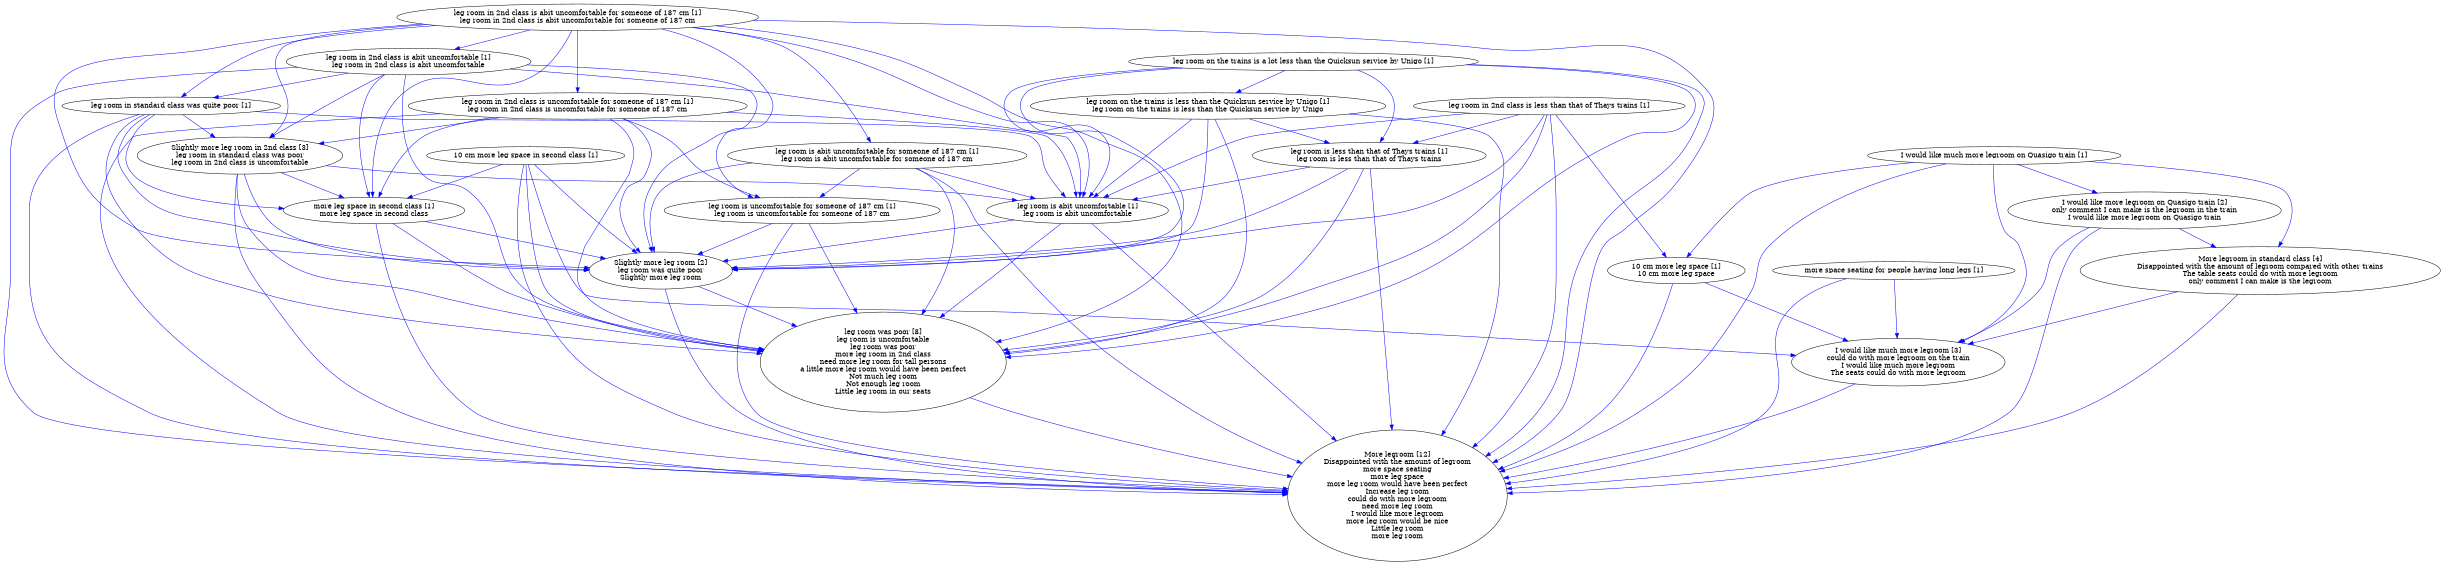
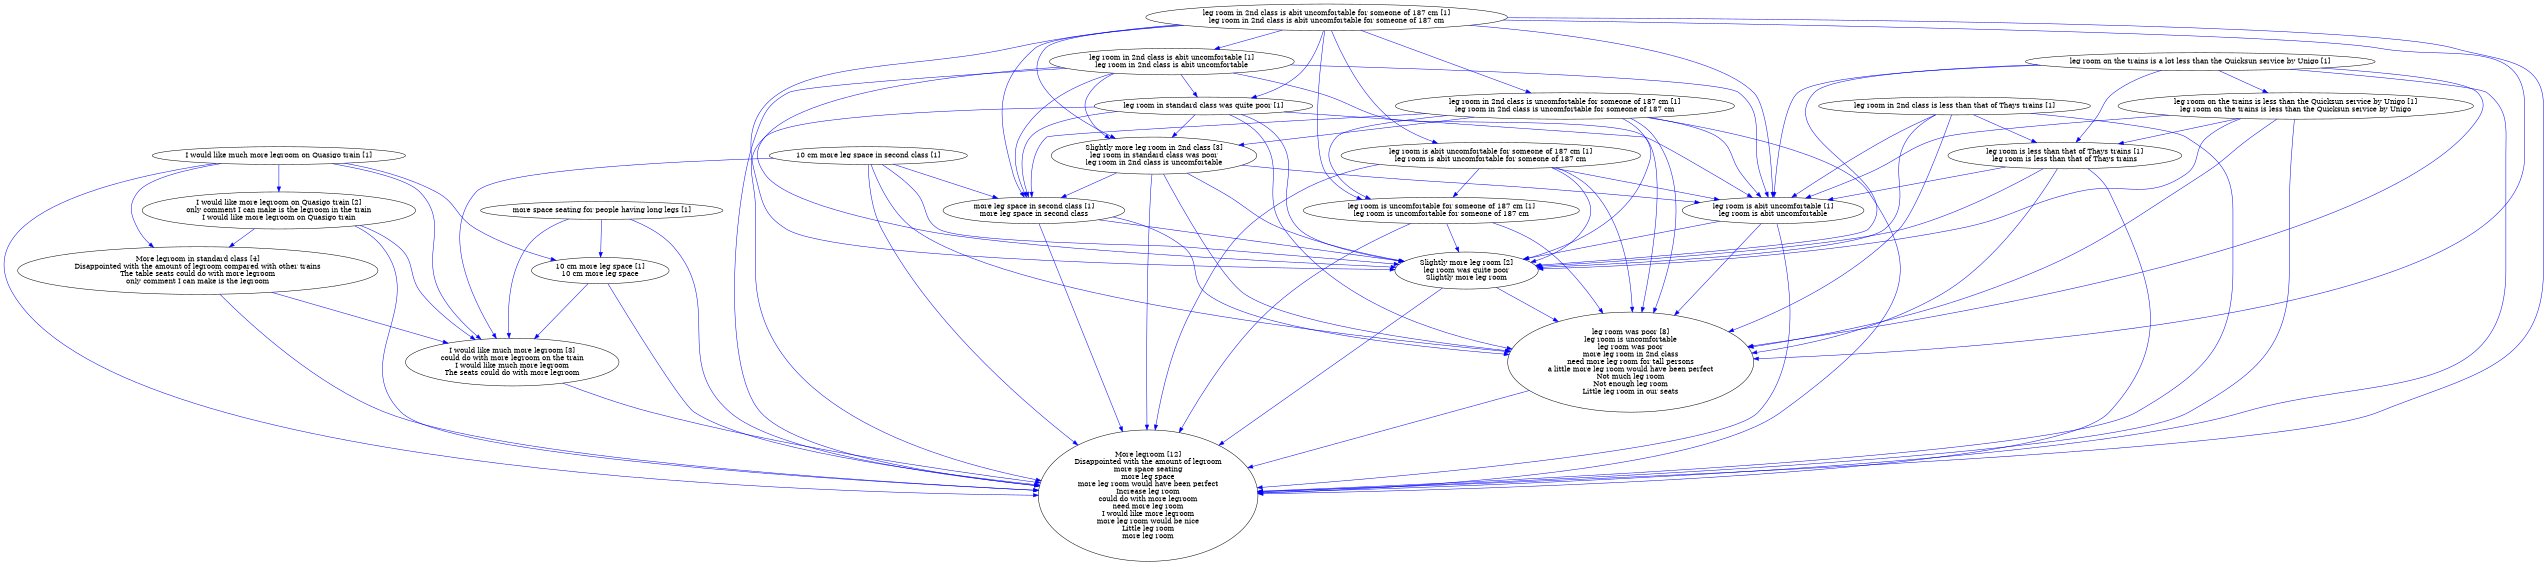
(1610, 184) -> (601, 236)
